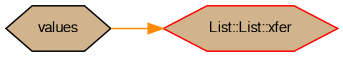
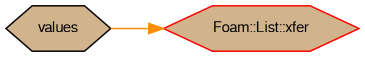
(251, 29) -> (261, 29)
